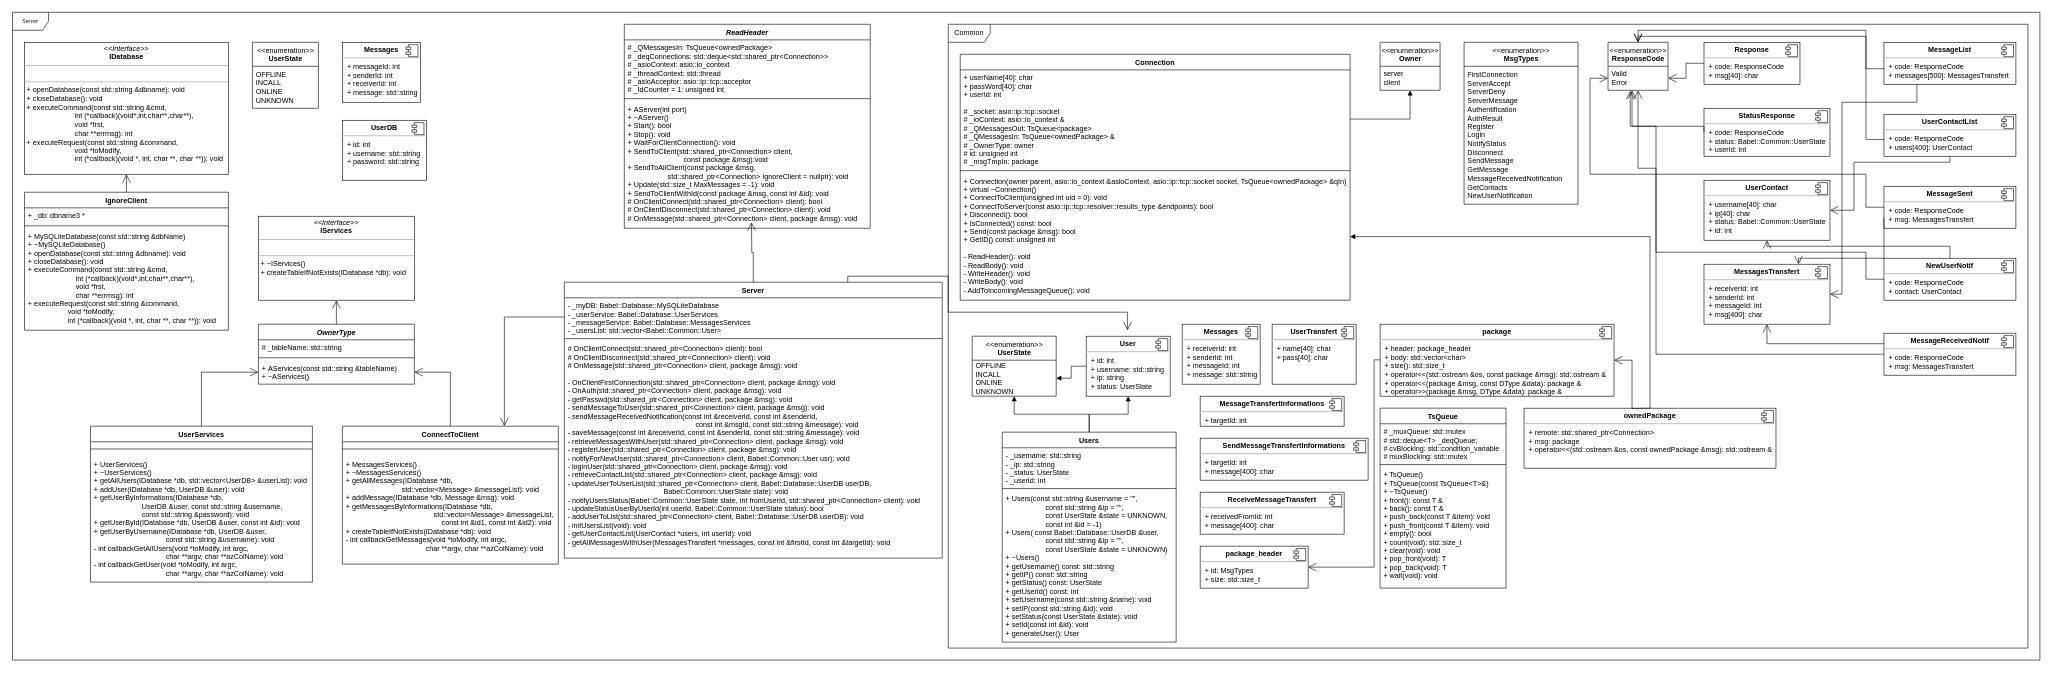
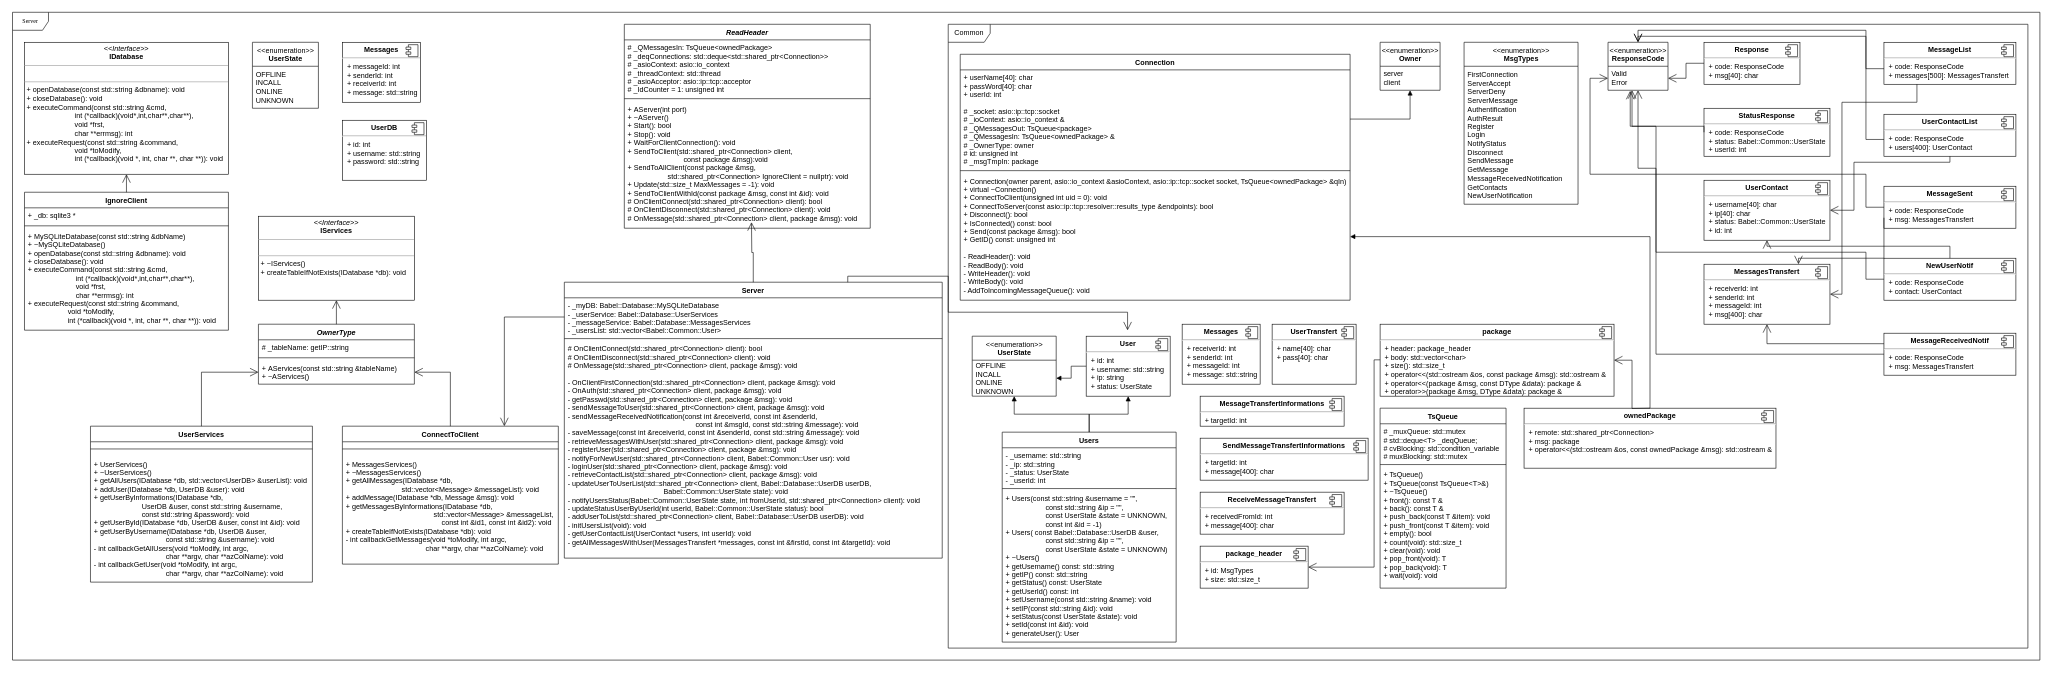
(56, 216) -> (54, 216)
(305, 348) -> (309, 348)
